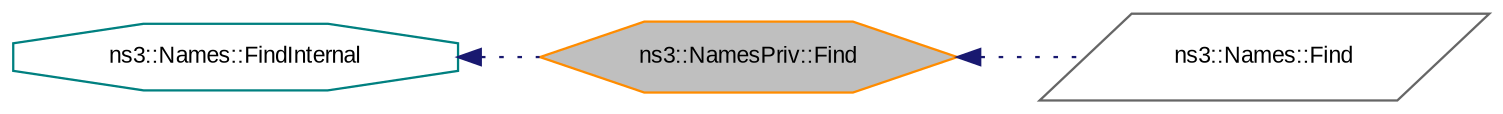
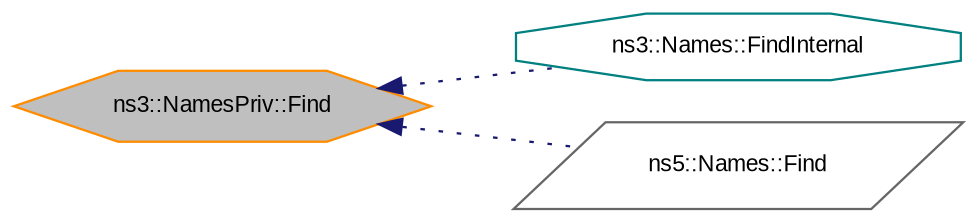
(510, 57) -> (481, 77)
(1264, 57) -> (738, 166)
